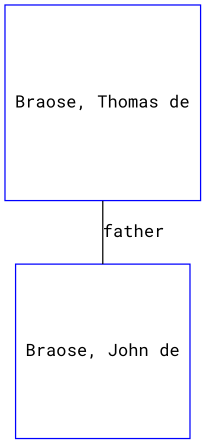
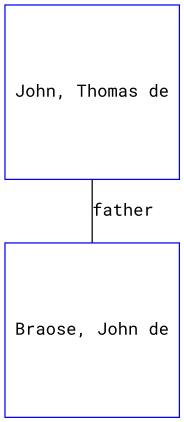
(103, 103) -> (92, 92)
